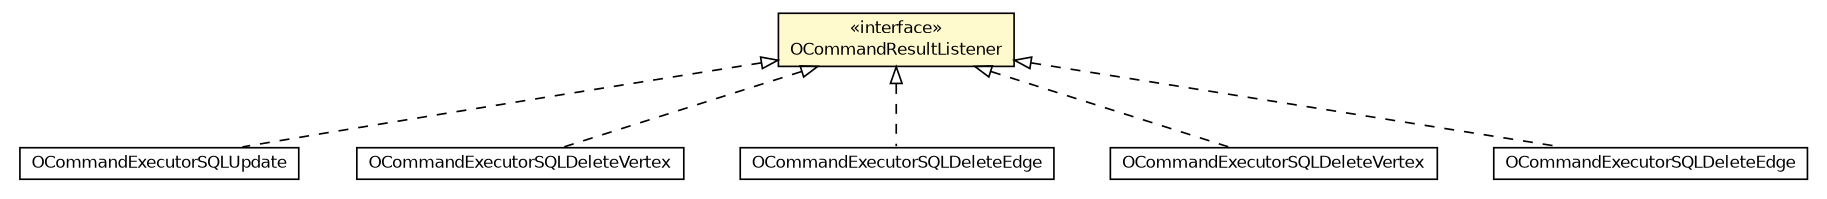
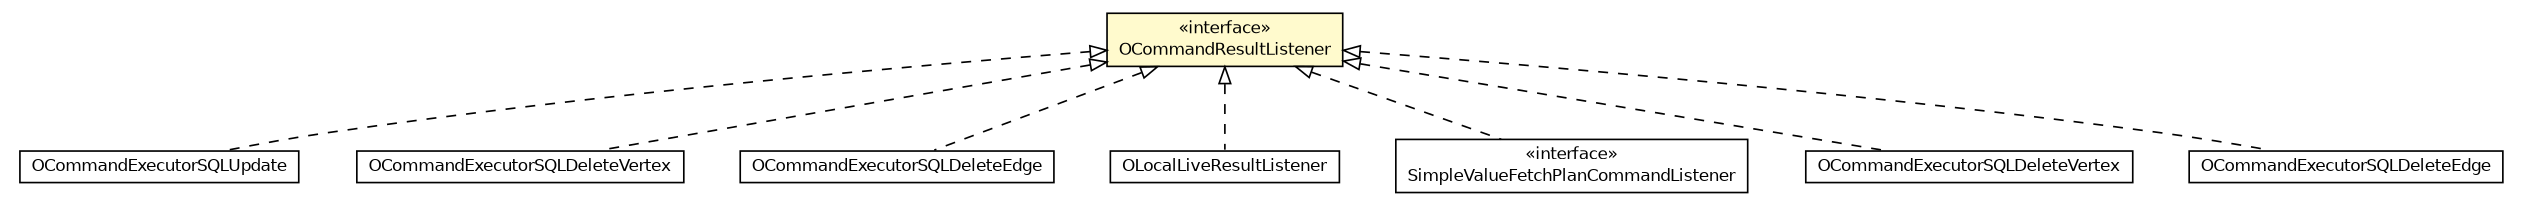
none -> (1225, 166)
none -> (1572, 166)
